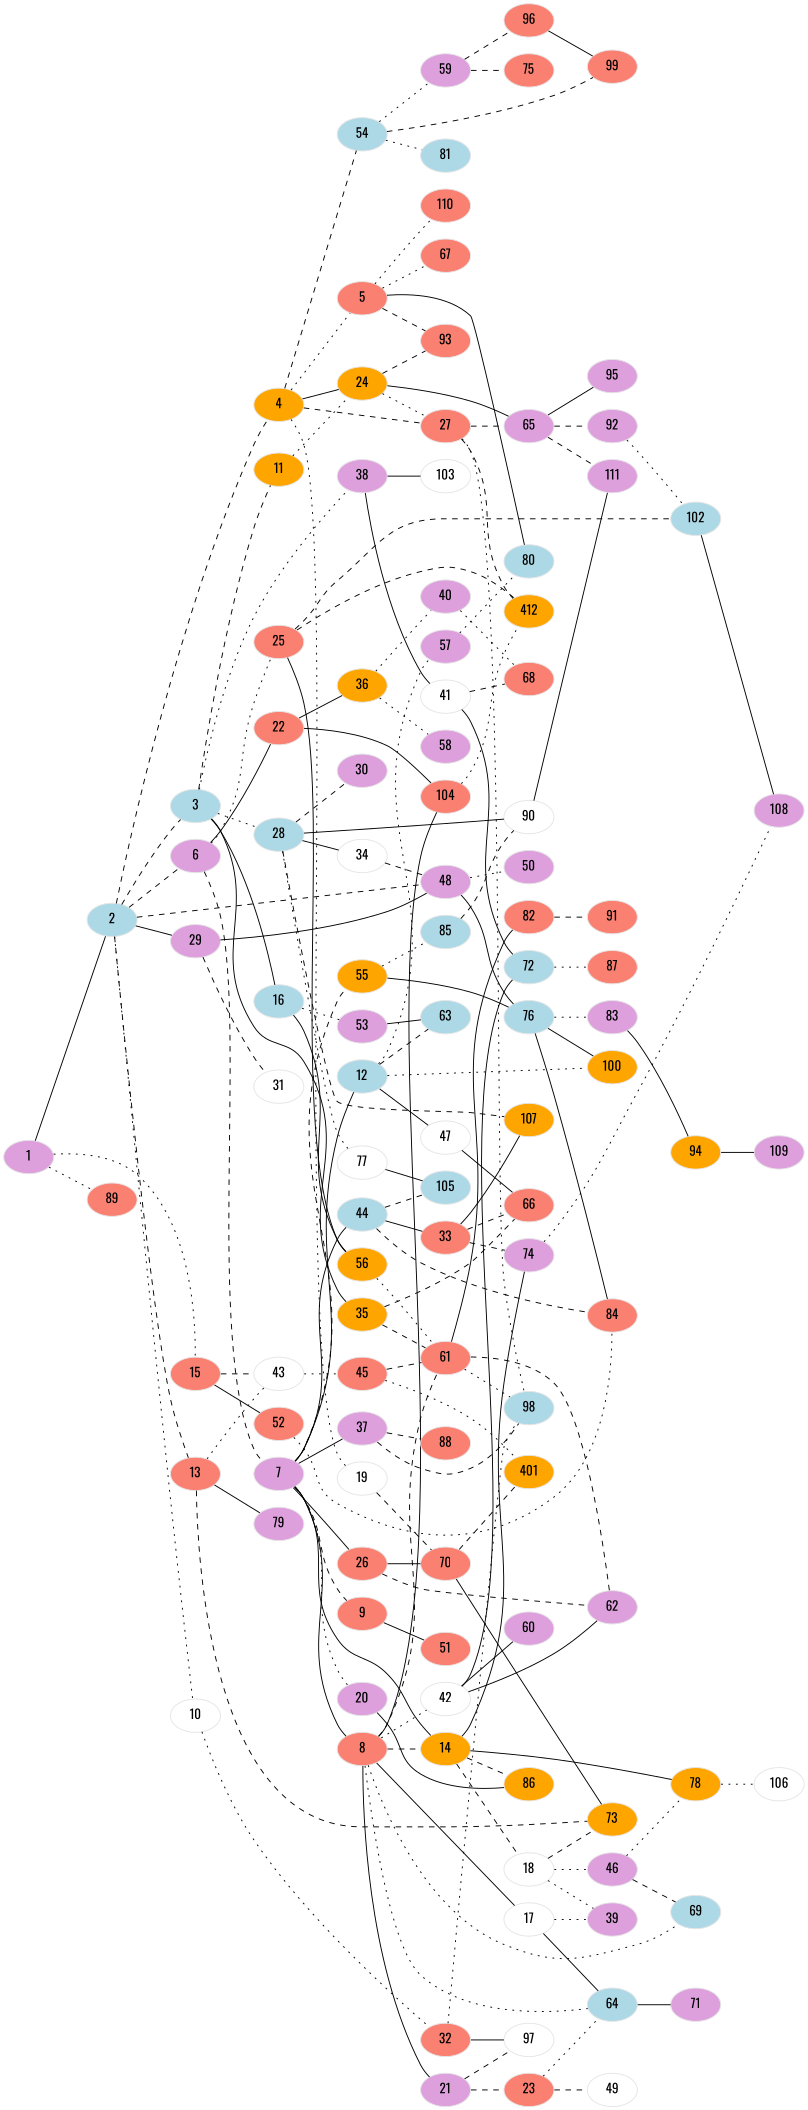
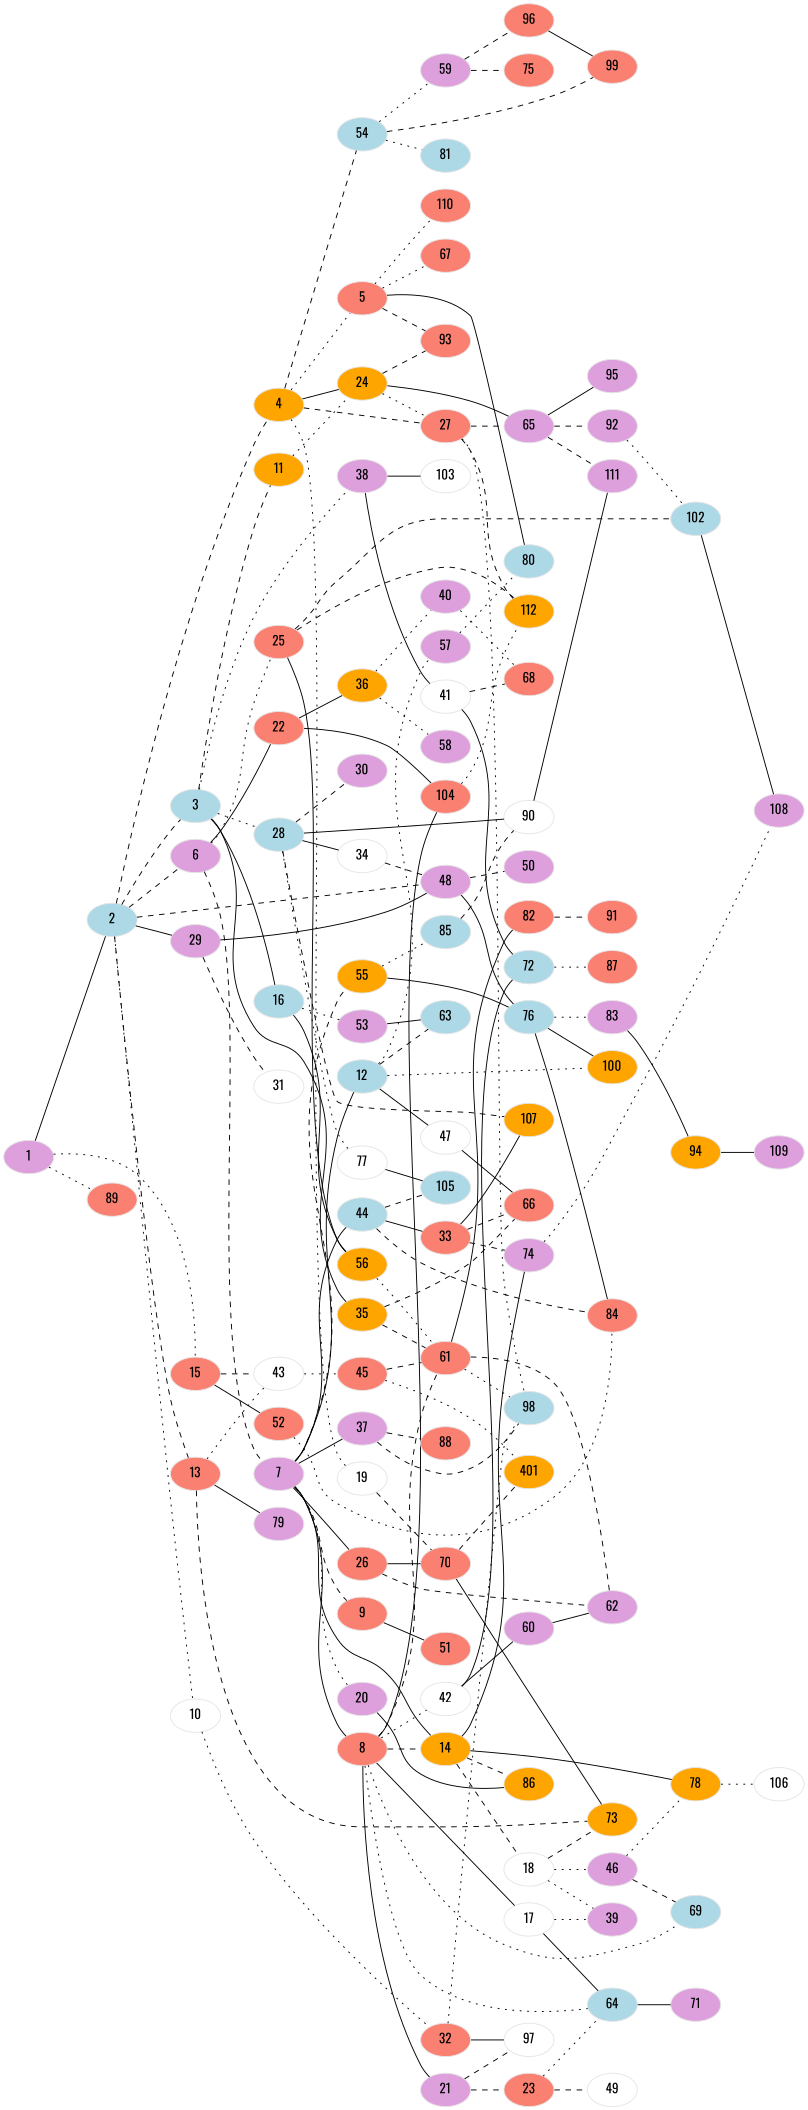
(529, 611) -> (529, 611)
(480, 876) -> (480, 876)
(537, 1663) -> (571, 1618)
